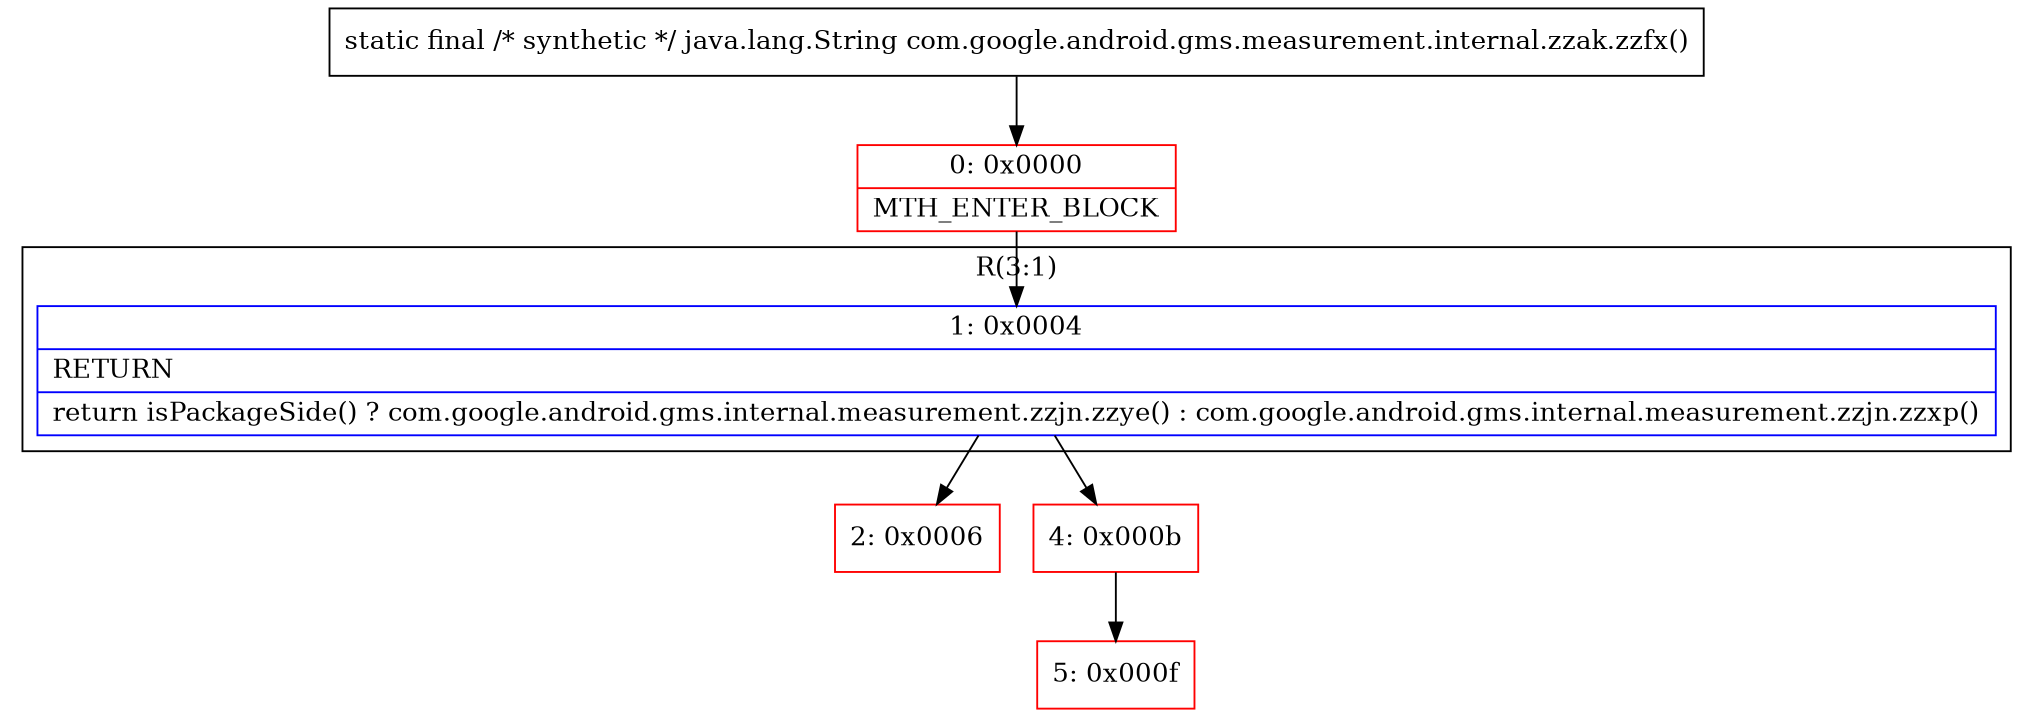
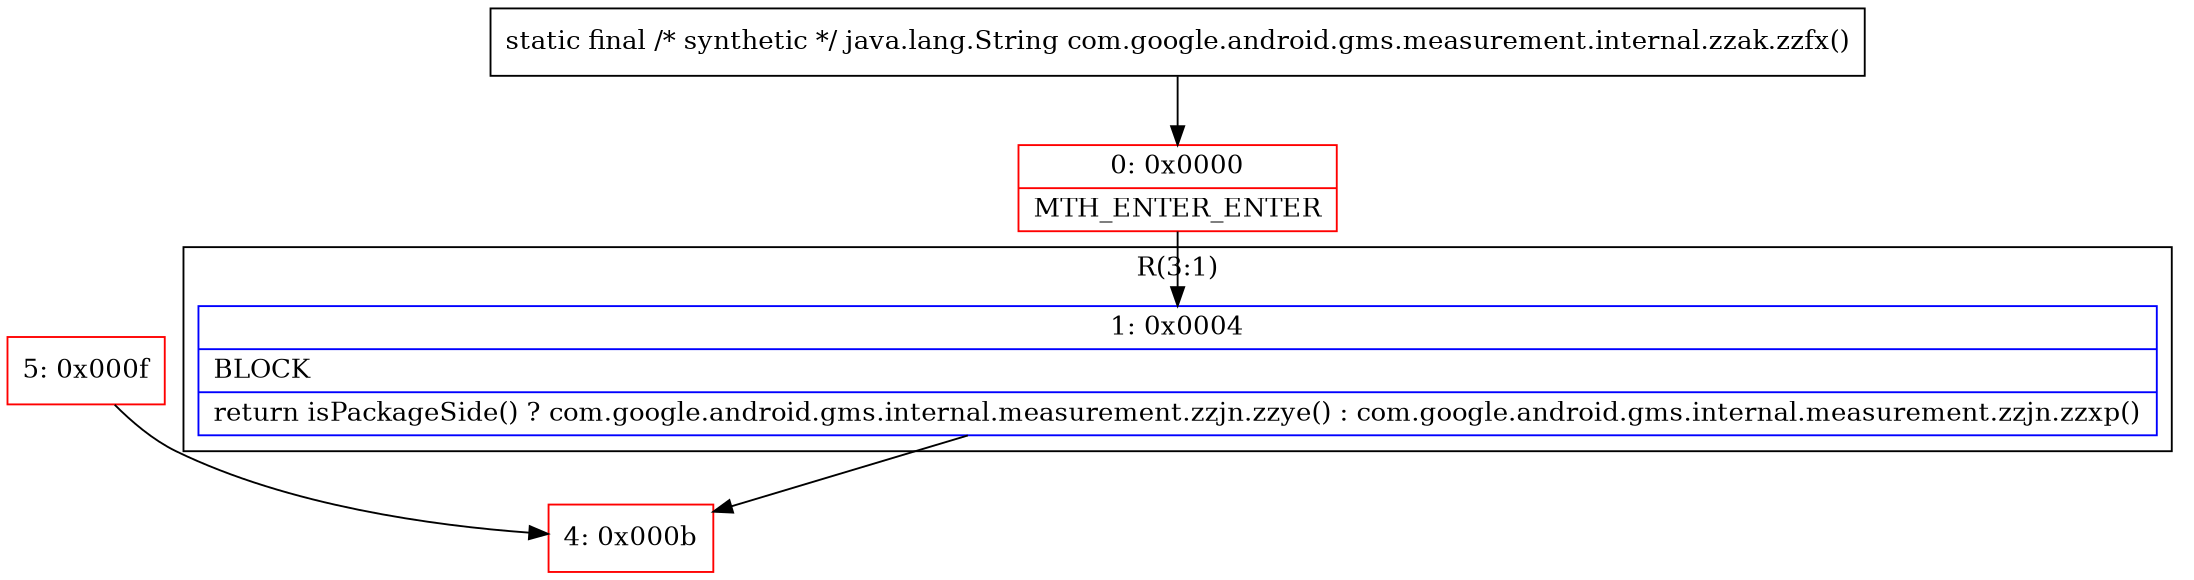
(1017, 209) -> (1178, 209)
(113, 370) -> (262, 370)
(917, 538) -> none
(1116, 597) -> (311, 499)
